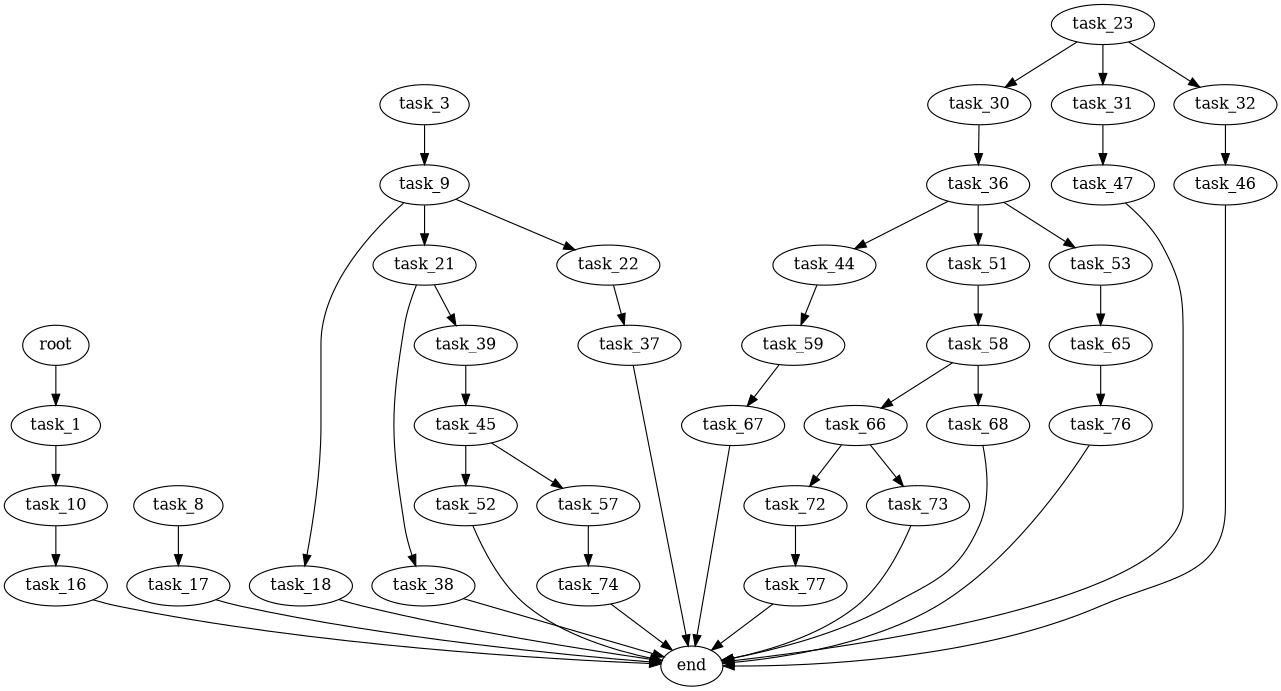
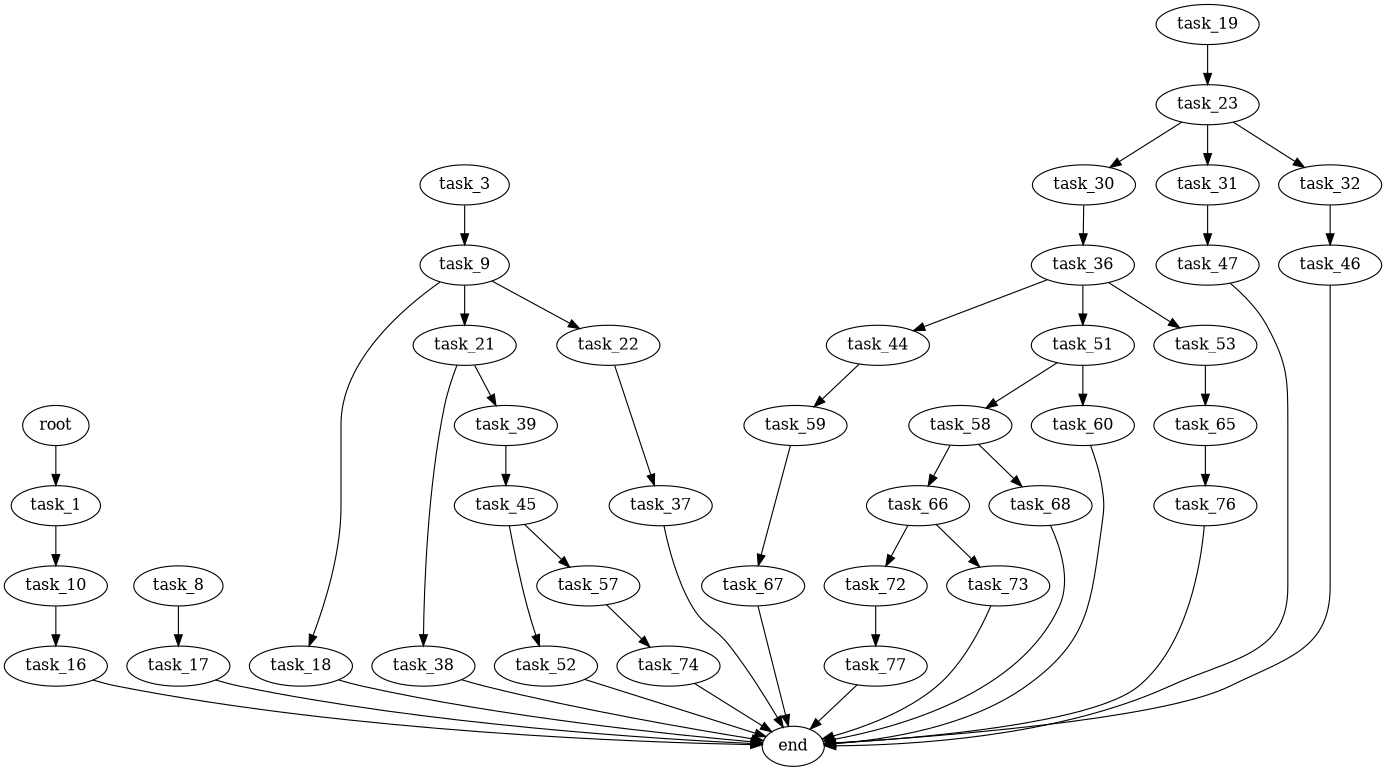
none -> (1208, 25)
none -> (1083, 426)
